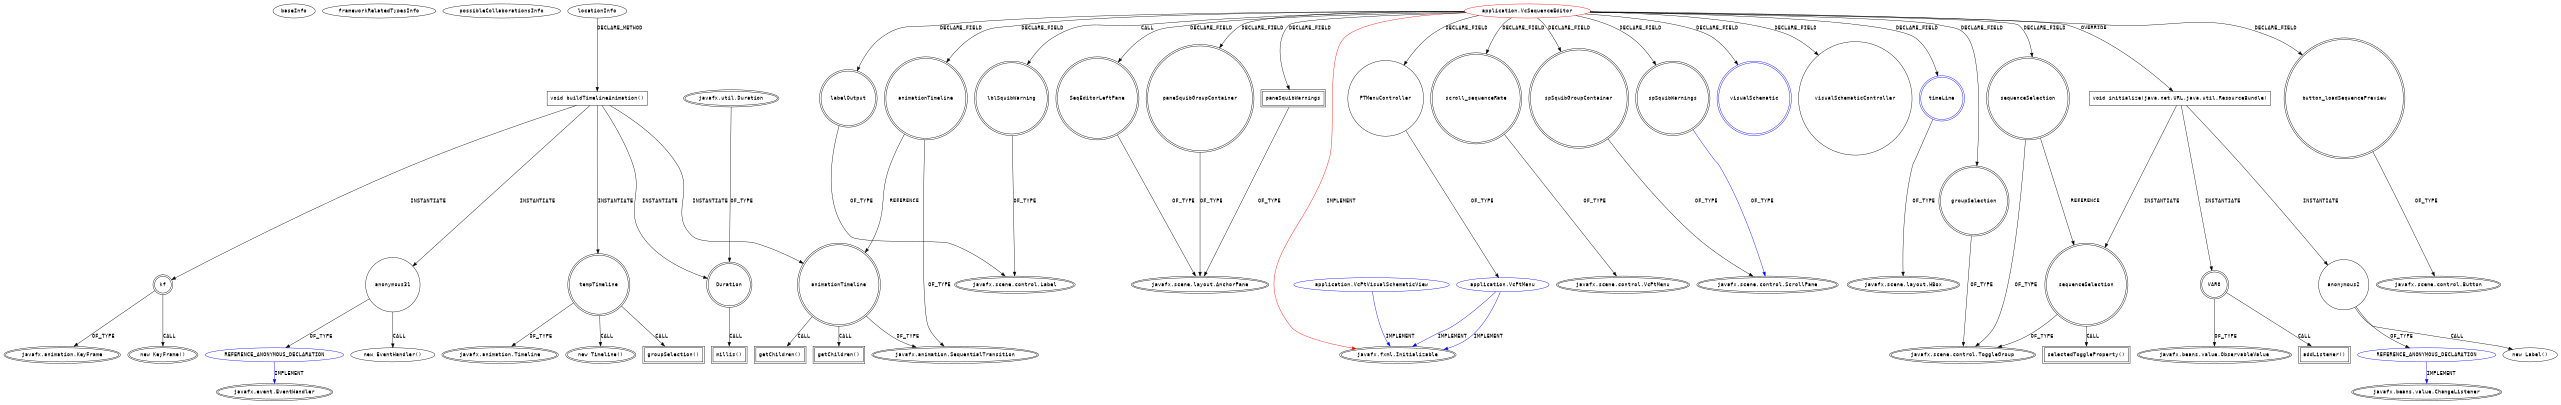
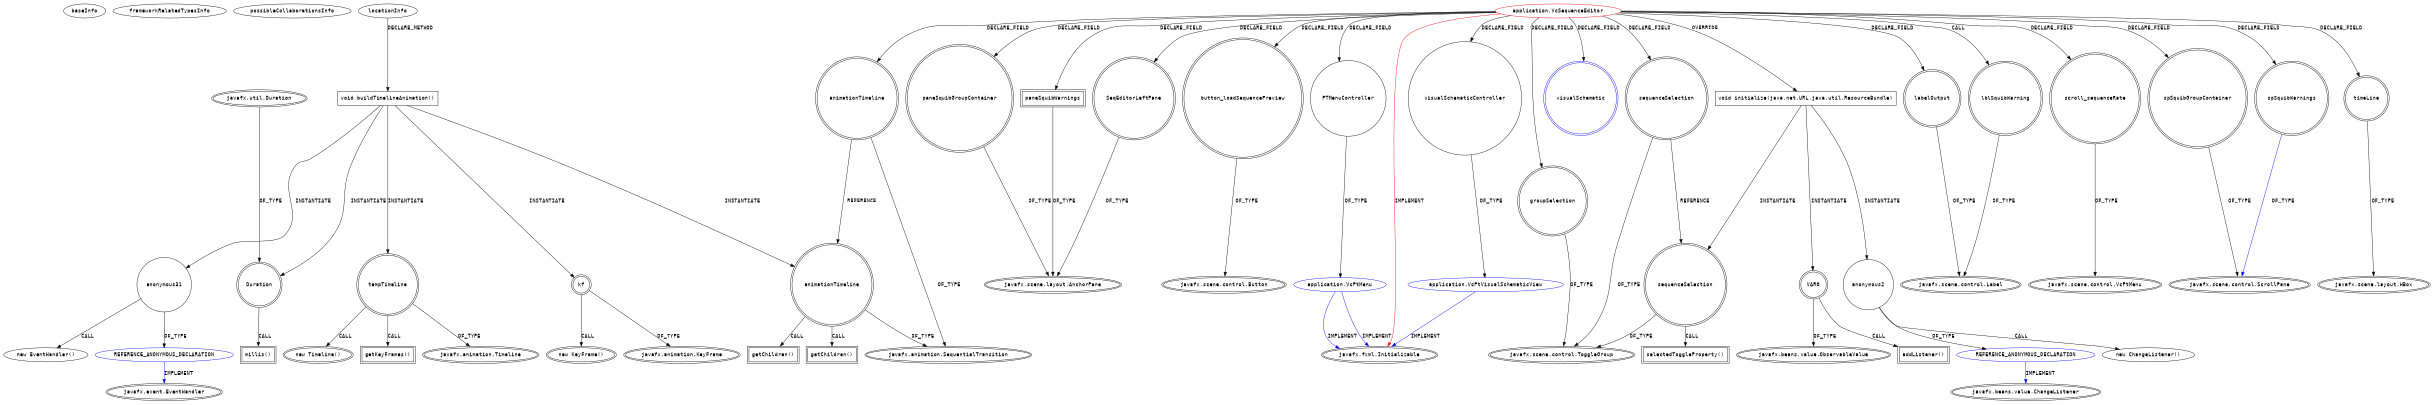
(1942, 98) -> (2367, 98)
none -> (1478, 214)
(674, 355) -> (388, 355)
(2530, 355) -> (2148, 355)
